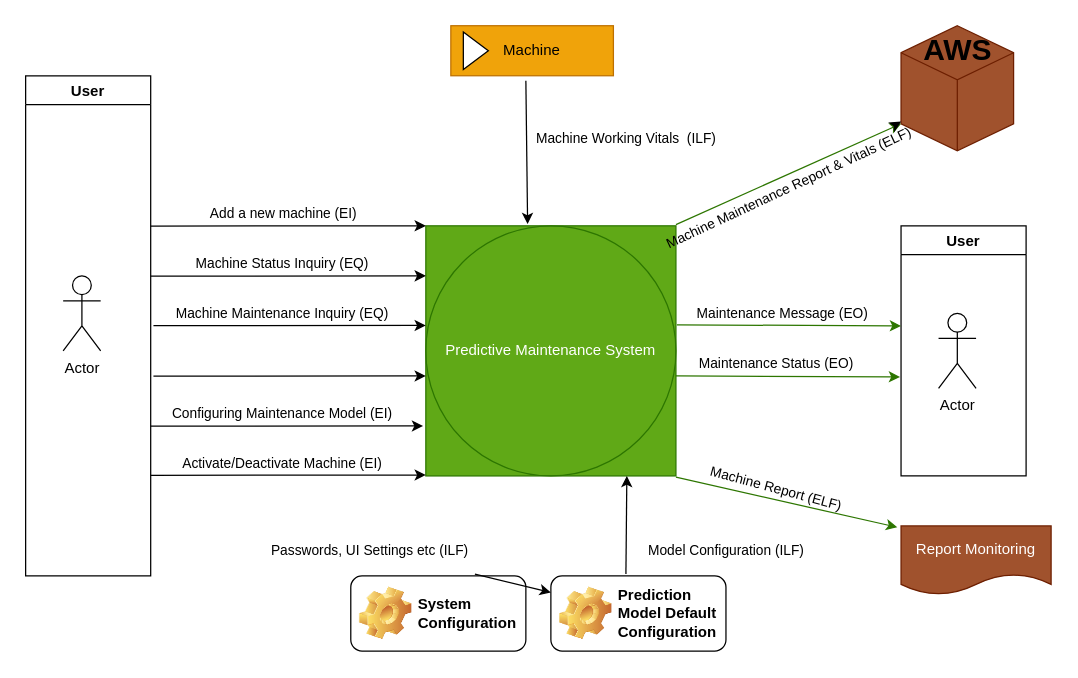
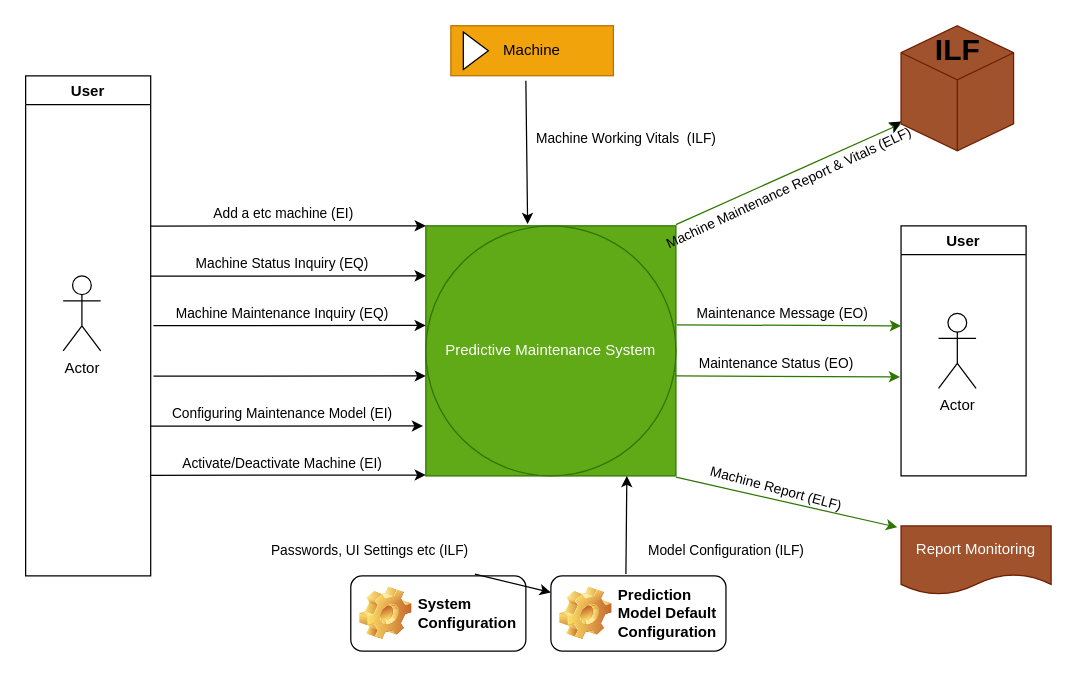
(958, 51) -> (958, 51)
(284, 213) -> (284, 213)
